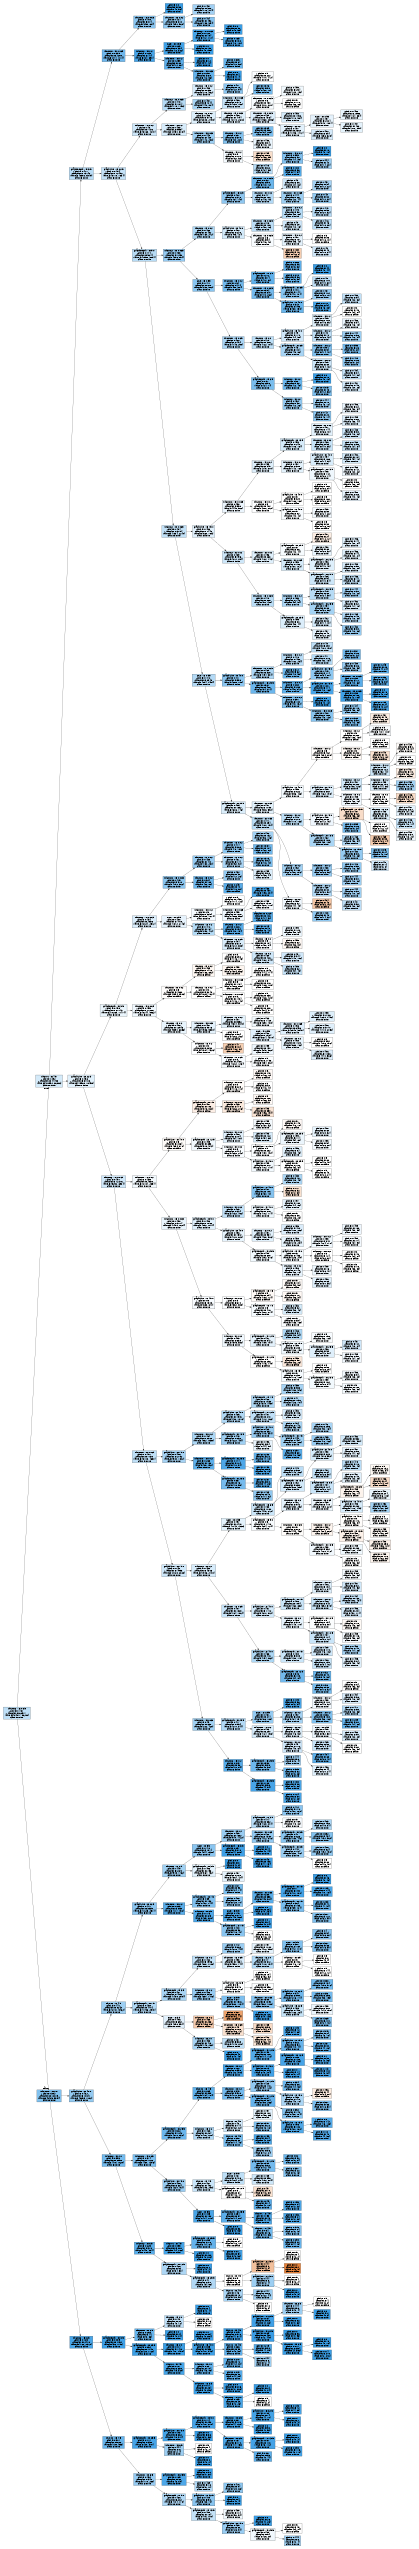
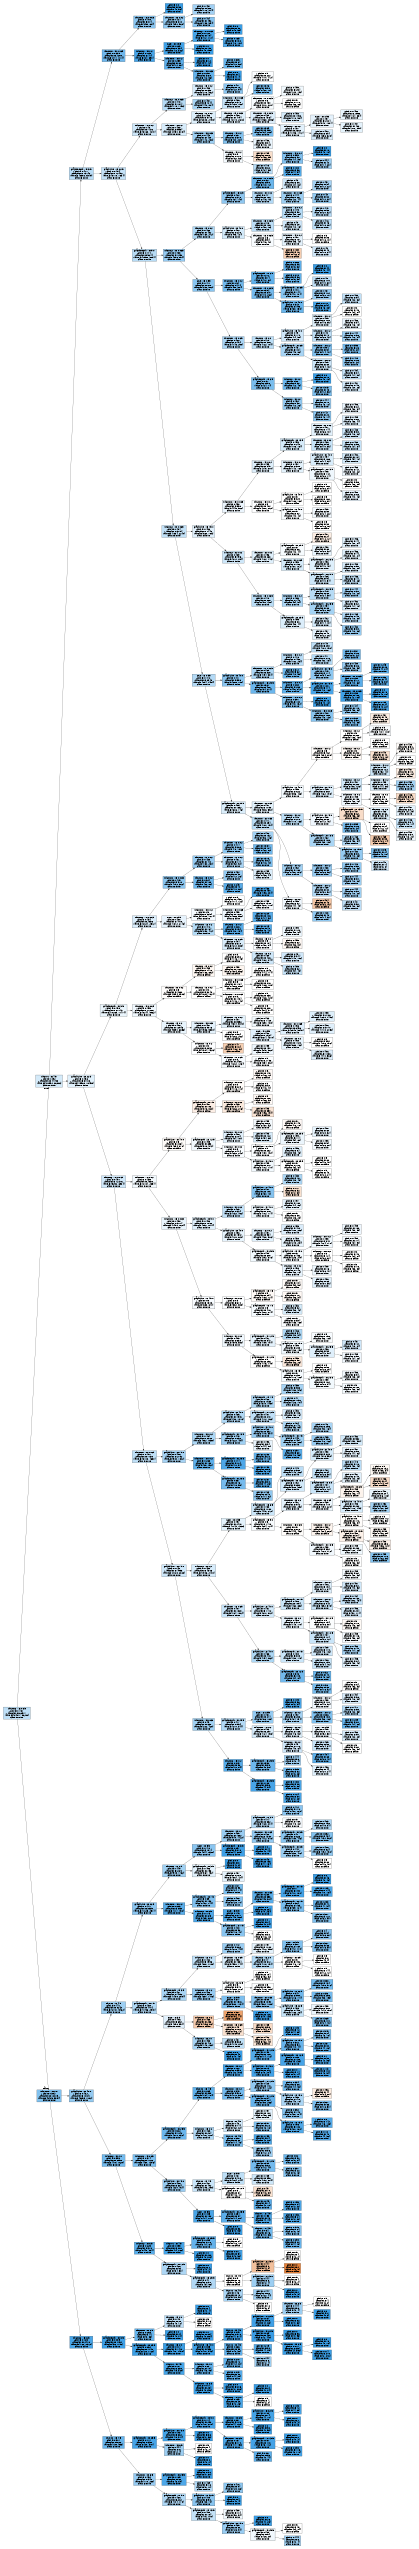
(233, 888) -> (233, 888)
(263, 917) -> (263, 917)
(380, 1520) -> (380, 1520)
(380, 1558) -> (380, 1558)
